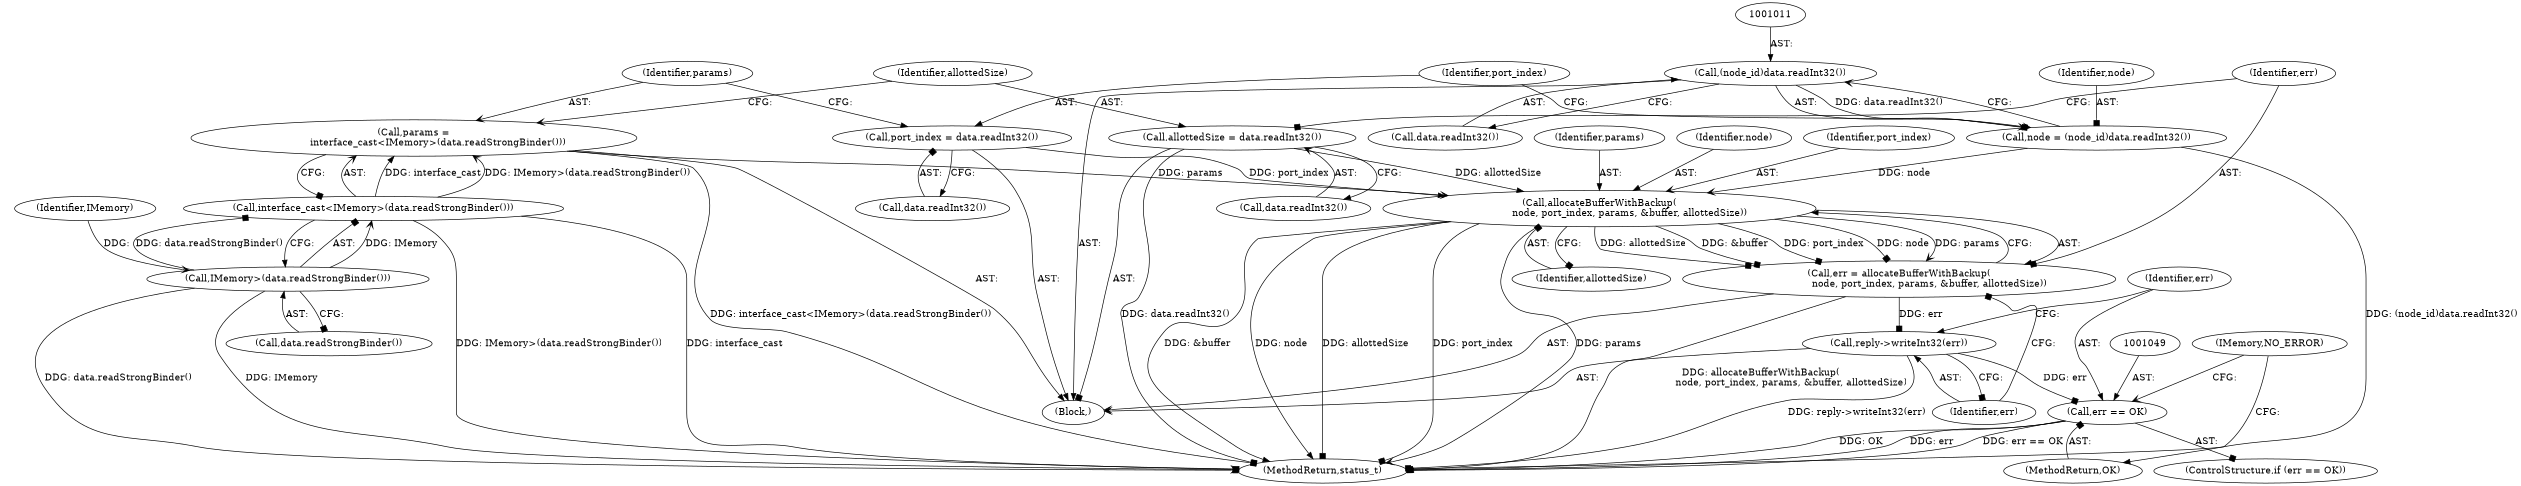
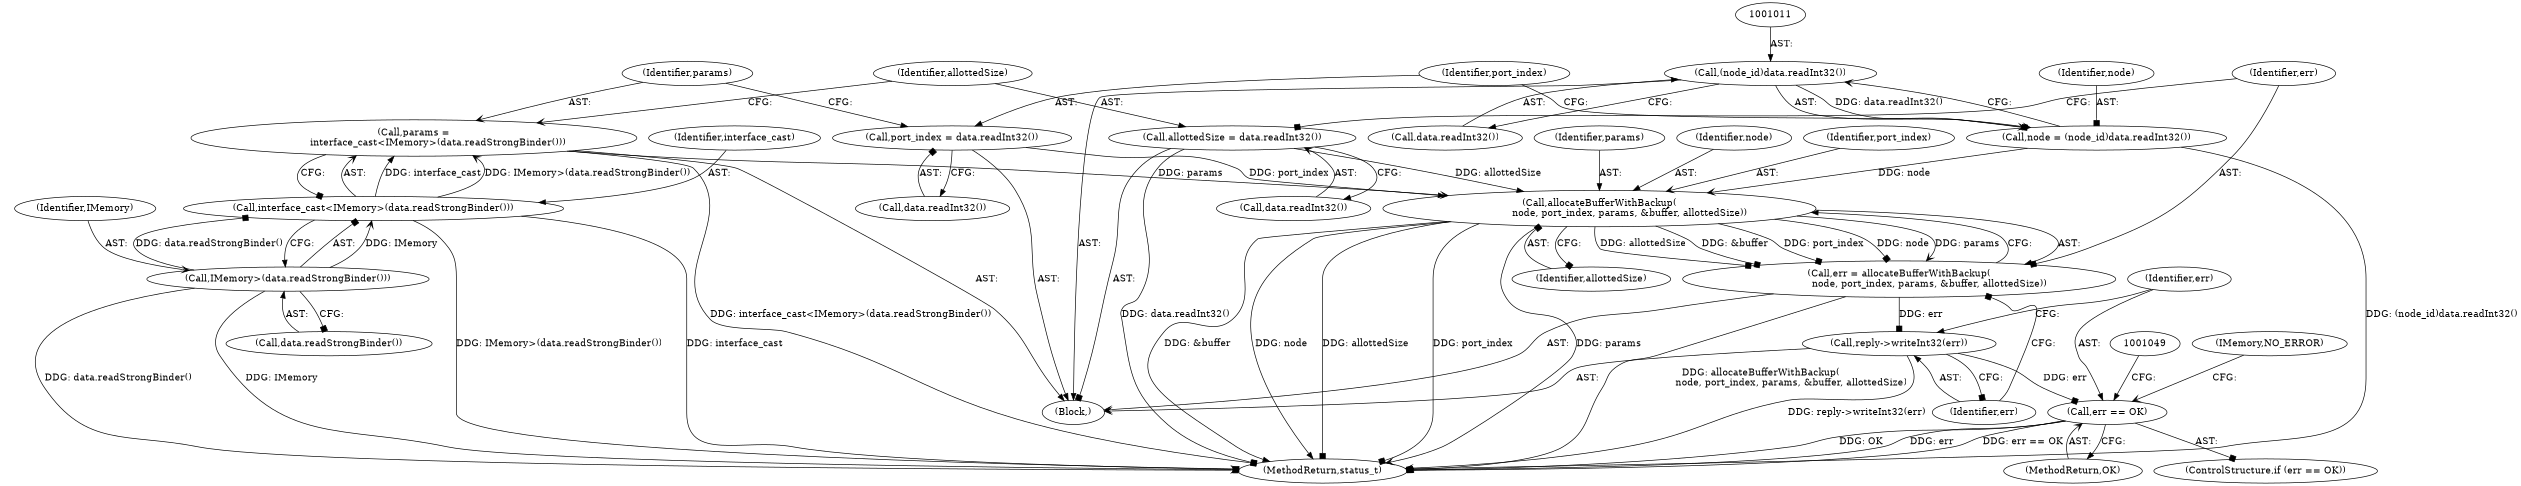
none -> (735, 138)
(118, 244) -> (118, 244)
(2145, 378) -> (2145, 378)
(1681, 433) -> (1681, 433)
(2230, 441) -> (2101, 440)
(2067, 442) -> (2067, 442)
